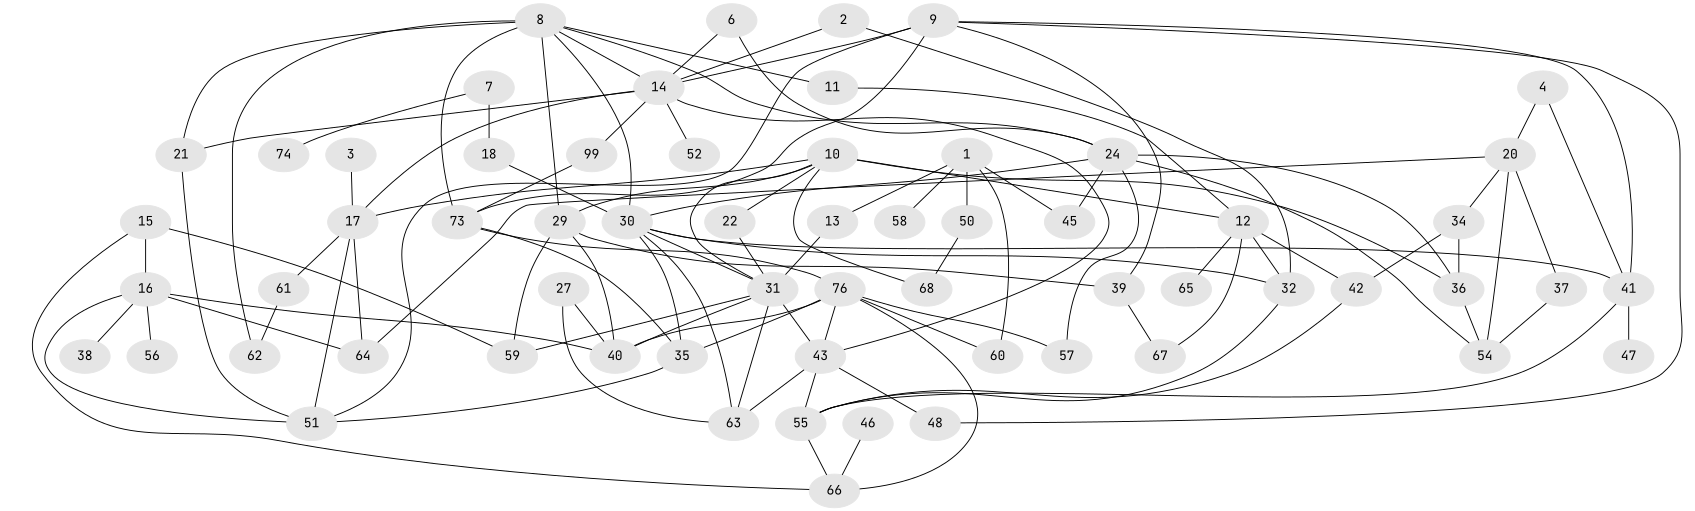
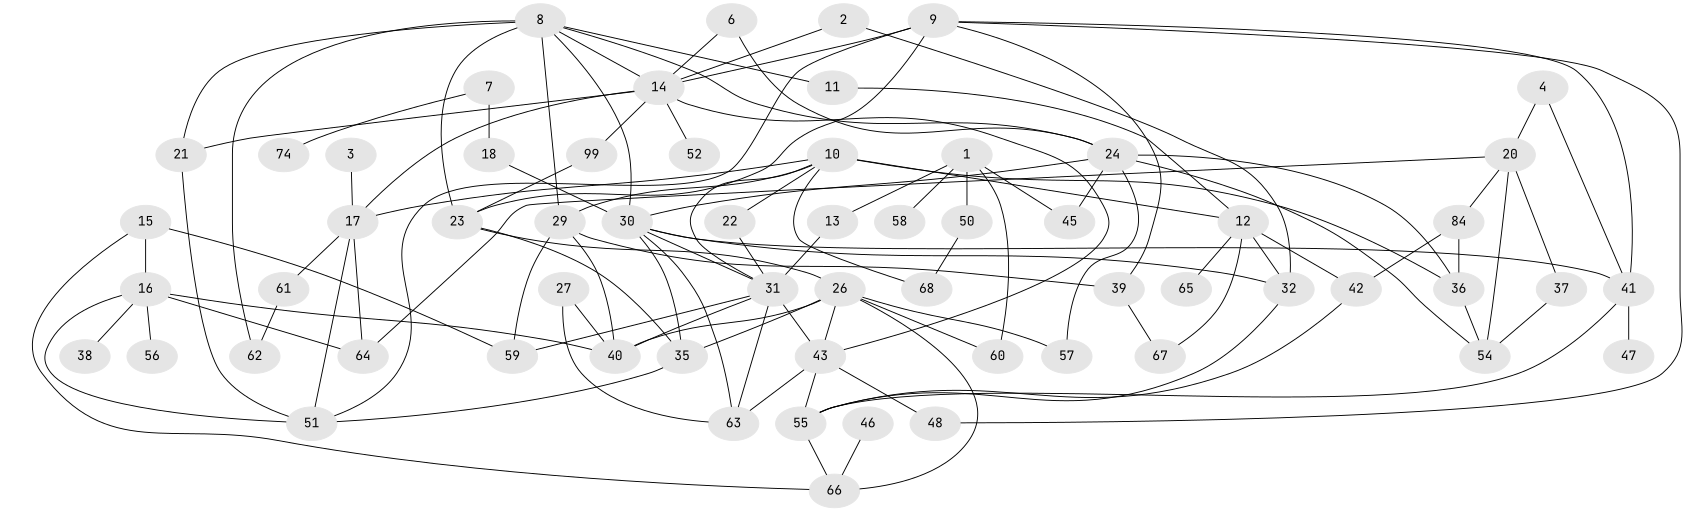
(457, 222) -> (457, 222)
(1459, 222) -> (1459, 222)
(840, 289) -> (840, 289)
